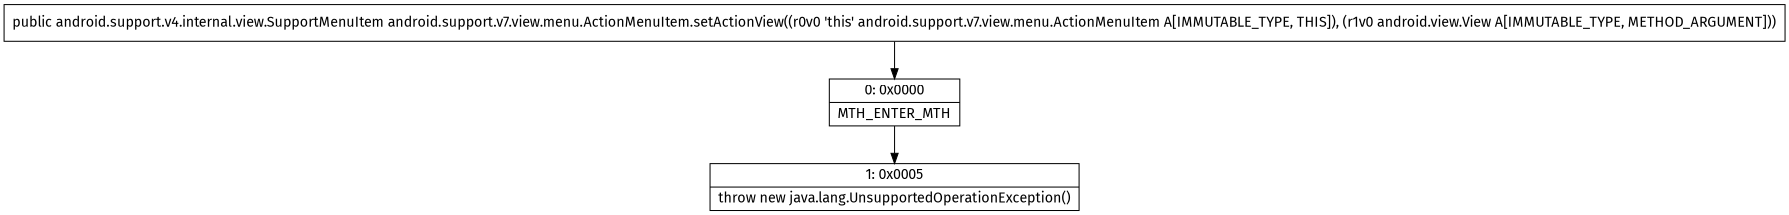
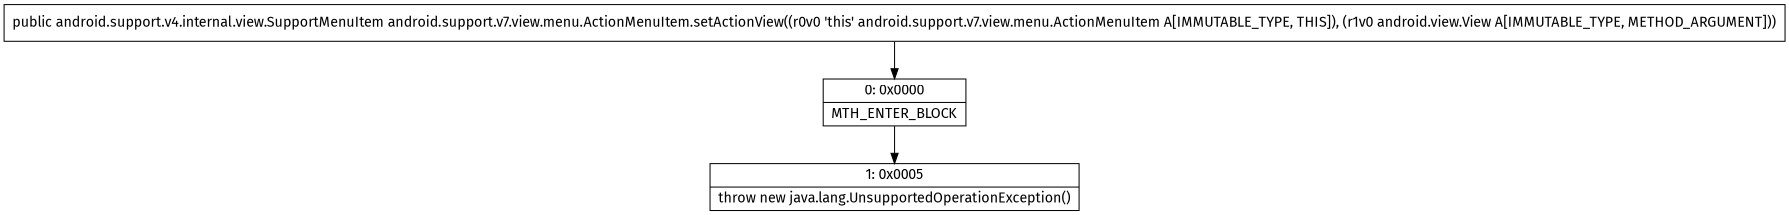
(895, 114) -> (895, 114)
